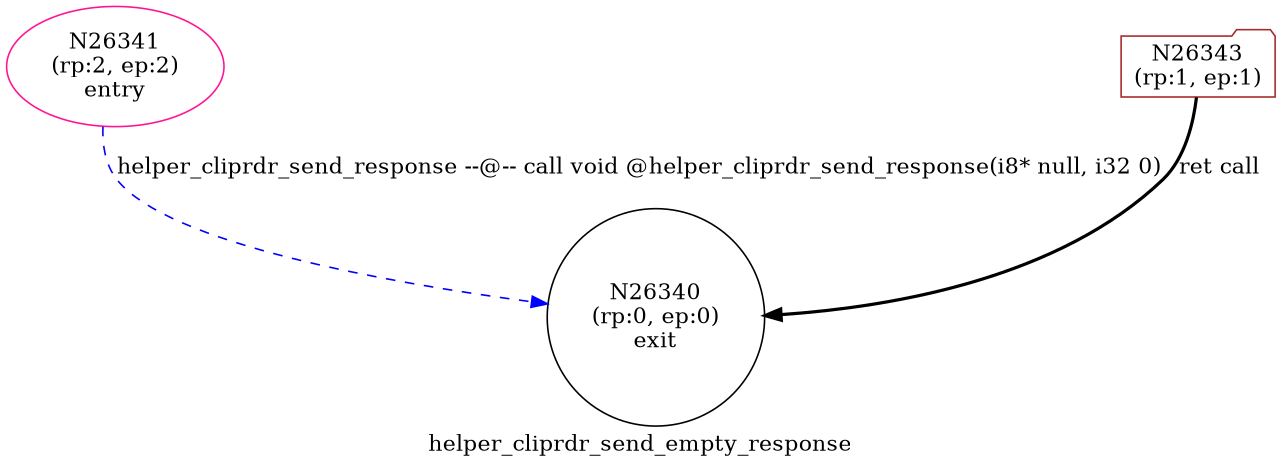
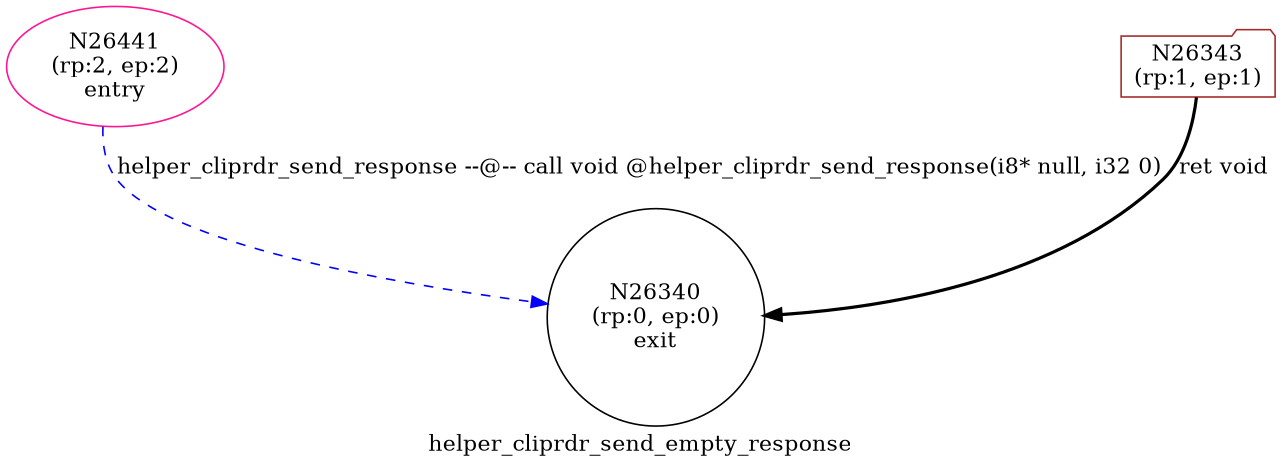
(115, 67) -> (115, 67)
(1220, 168) -> (1224, 168)
